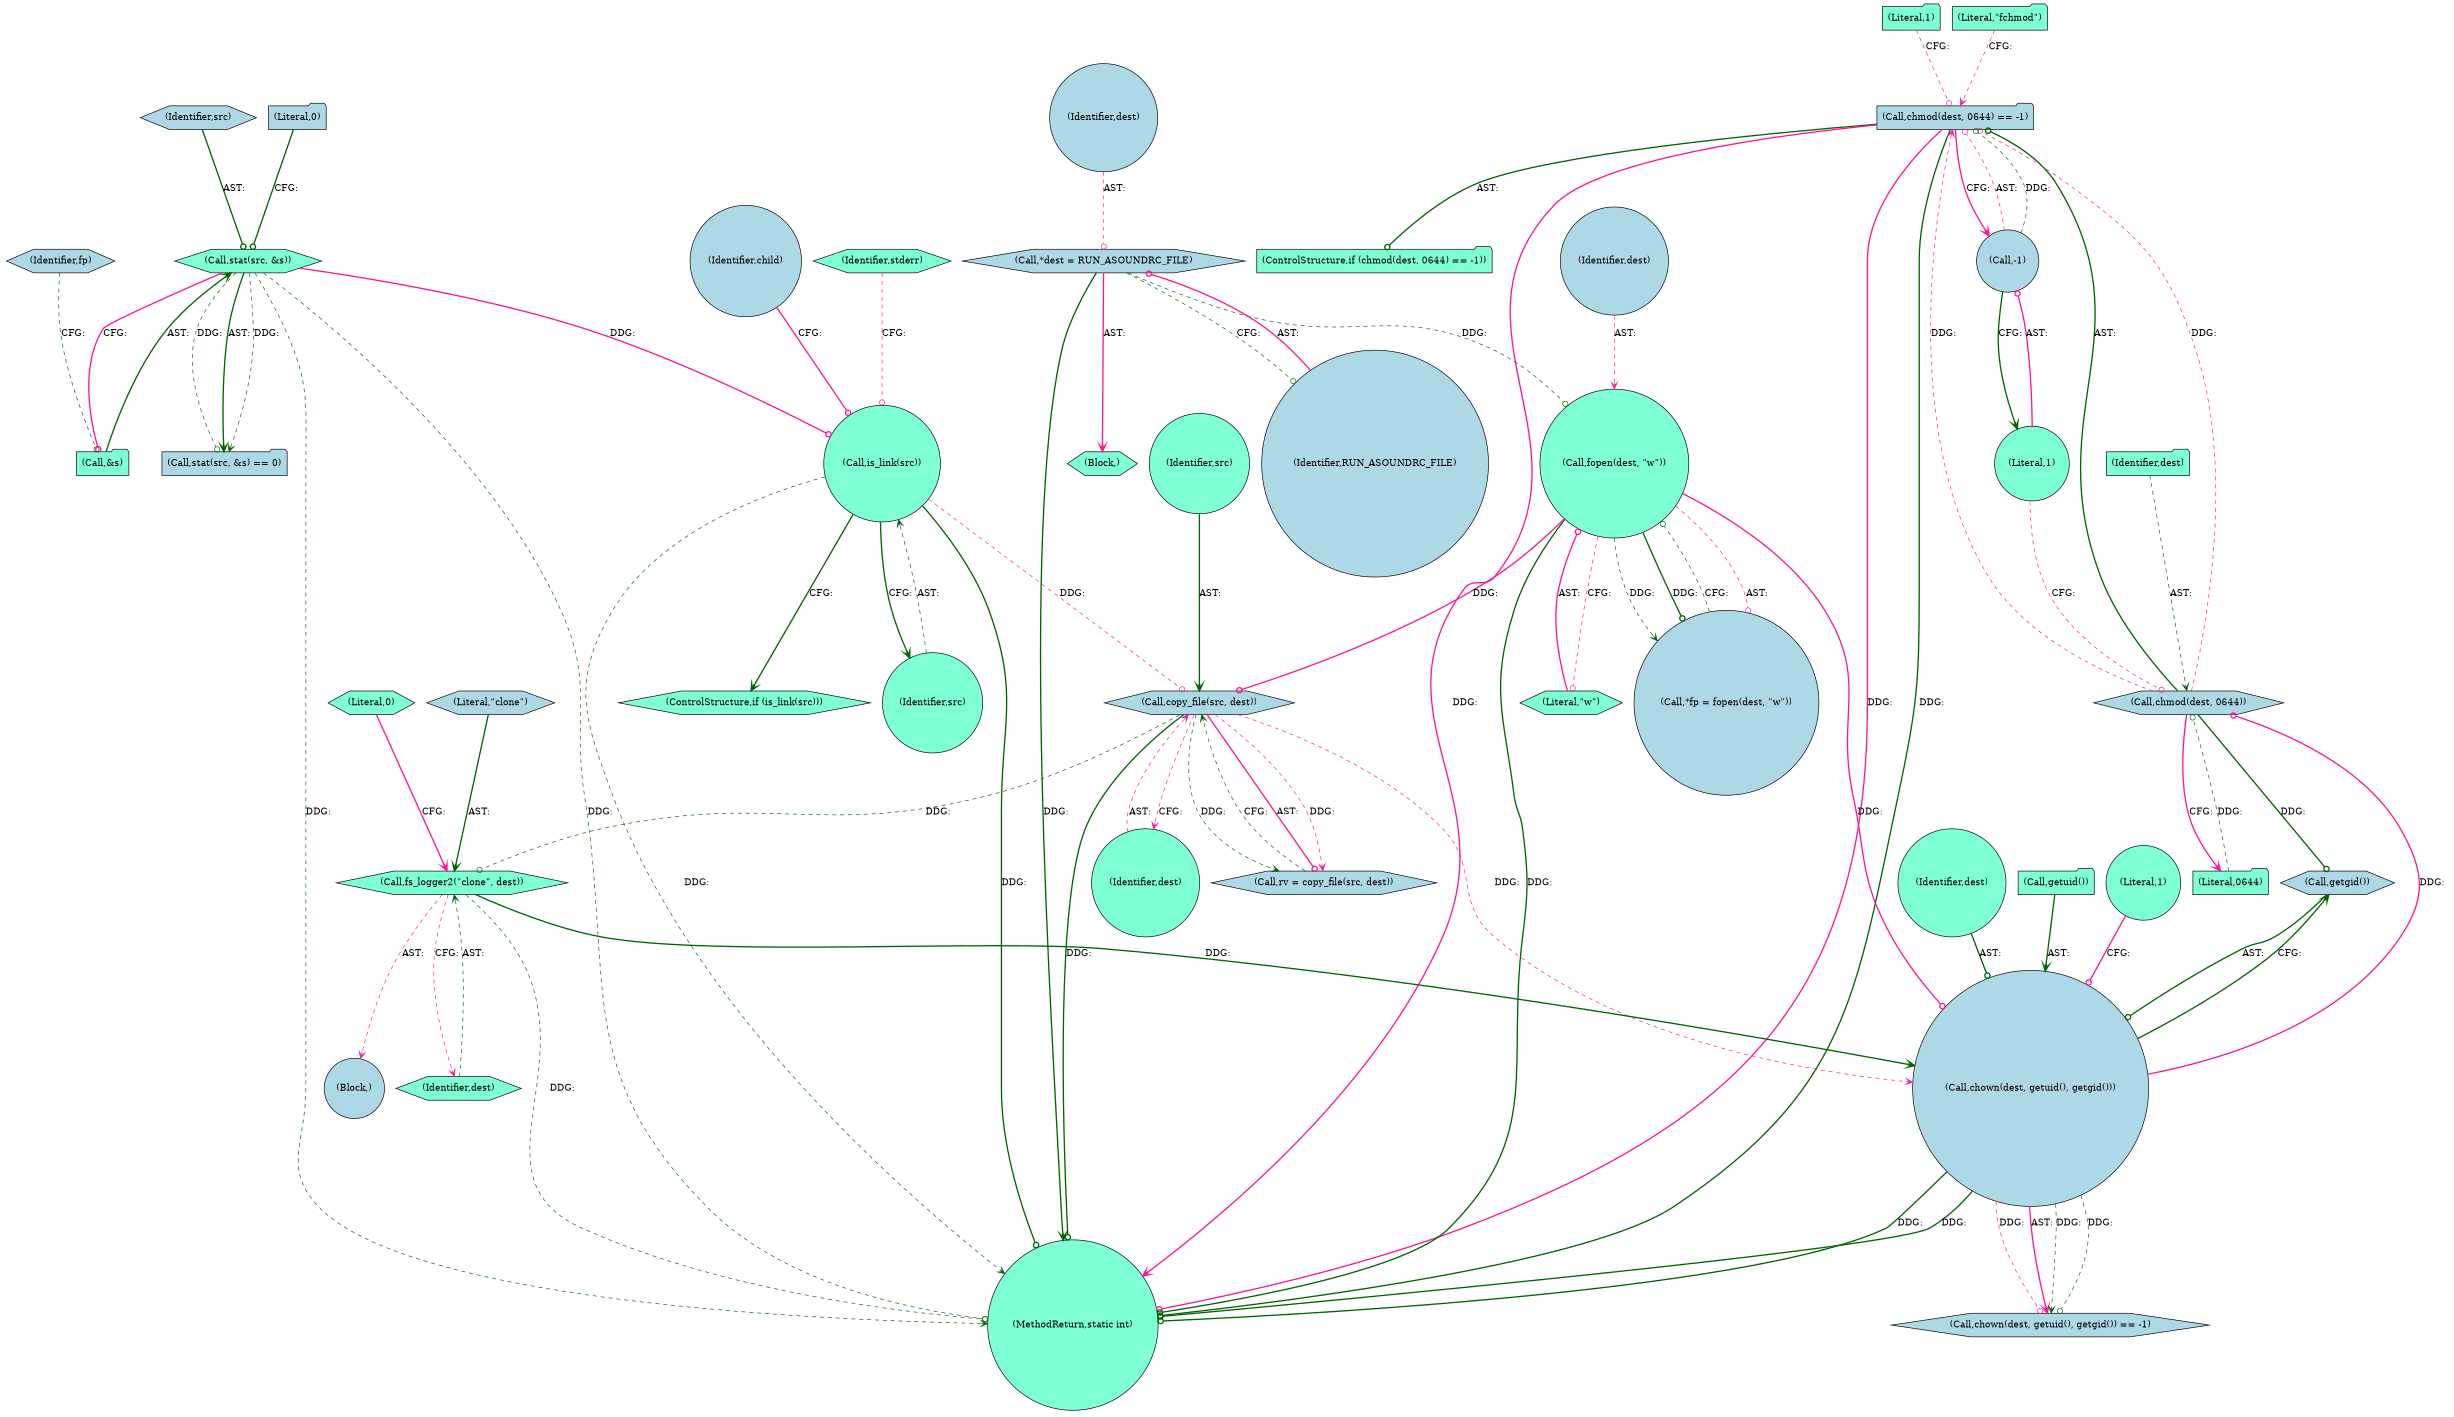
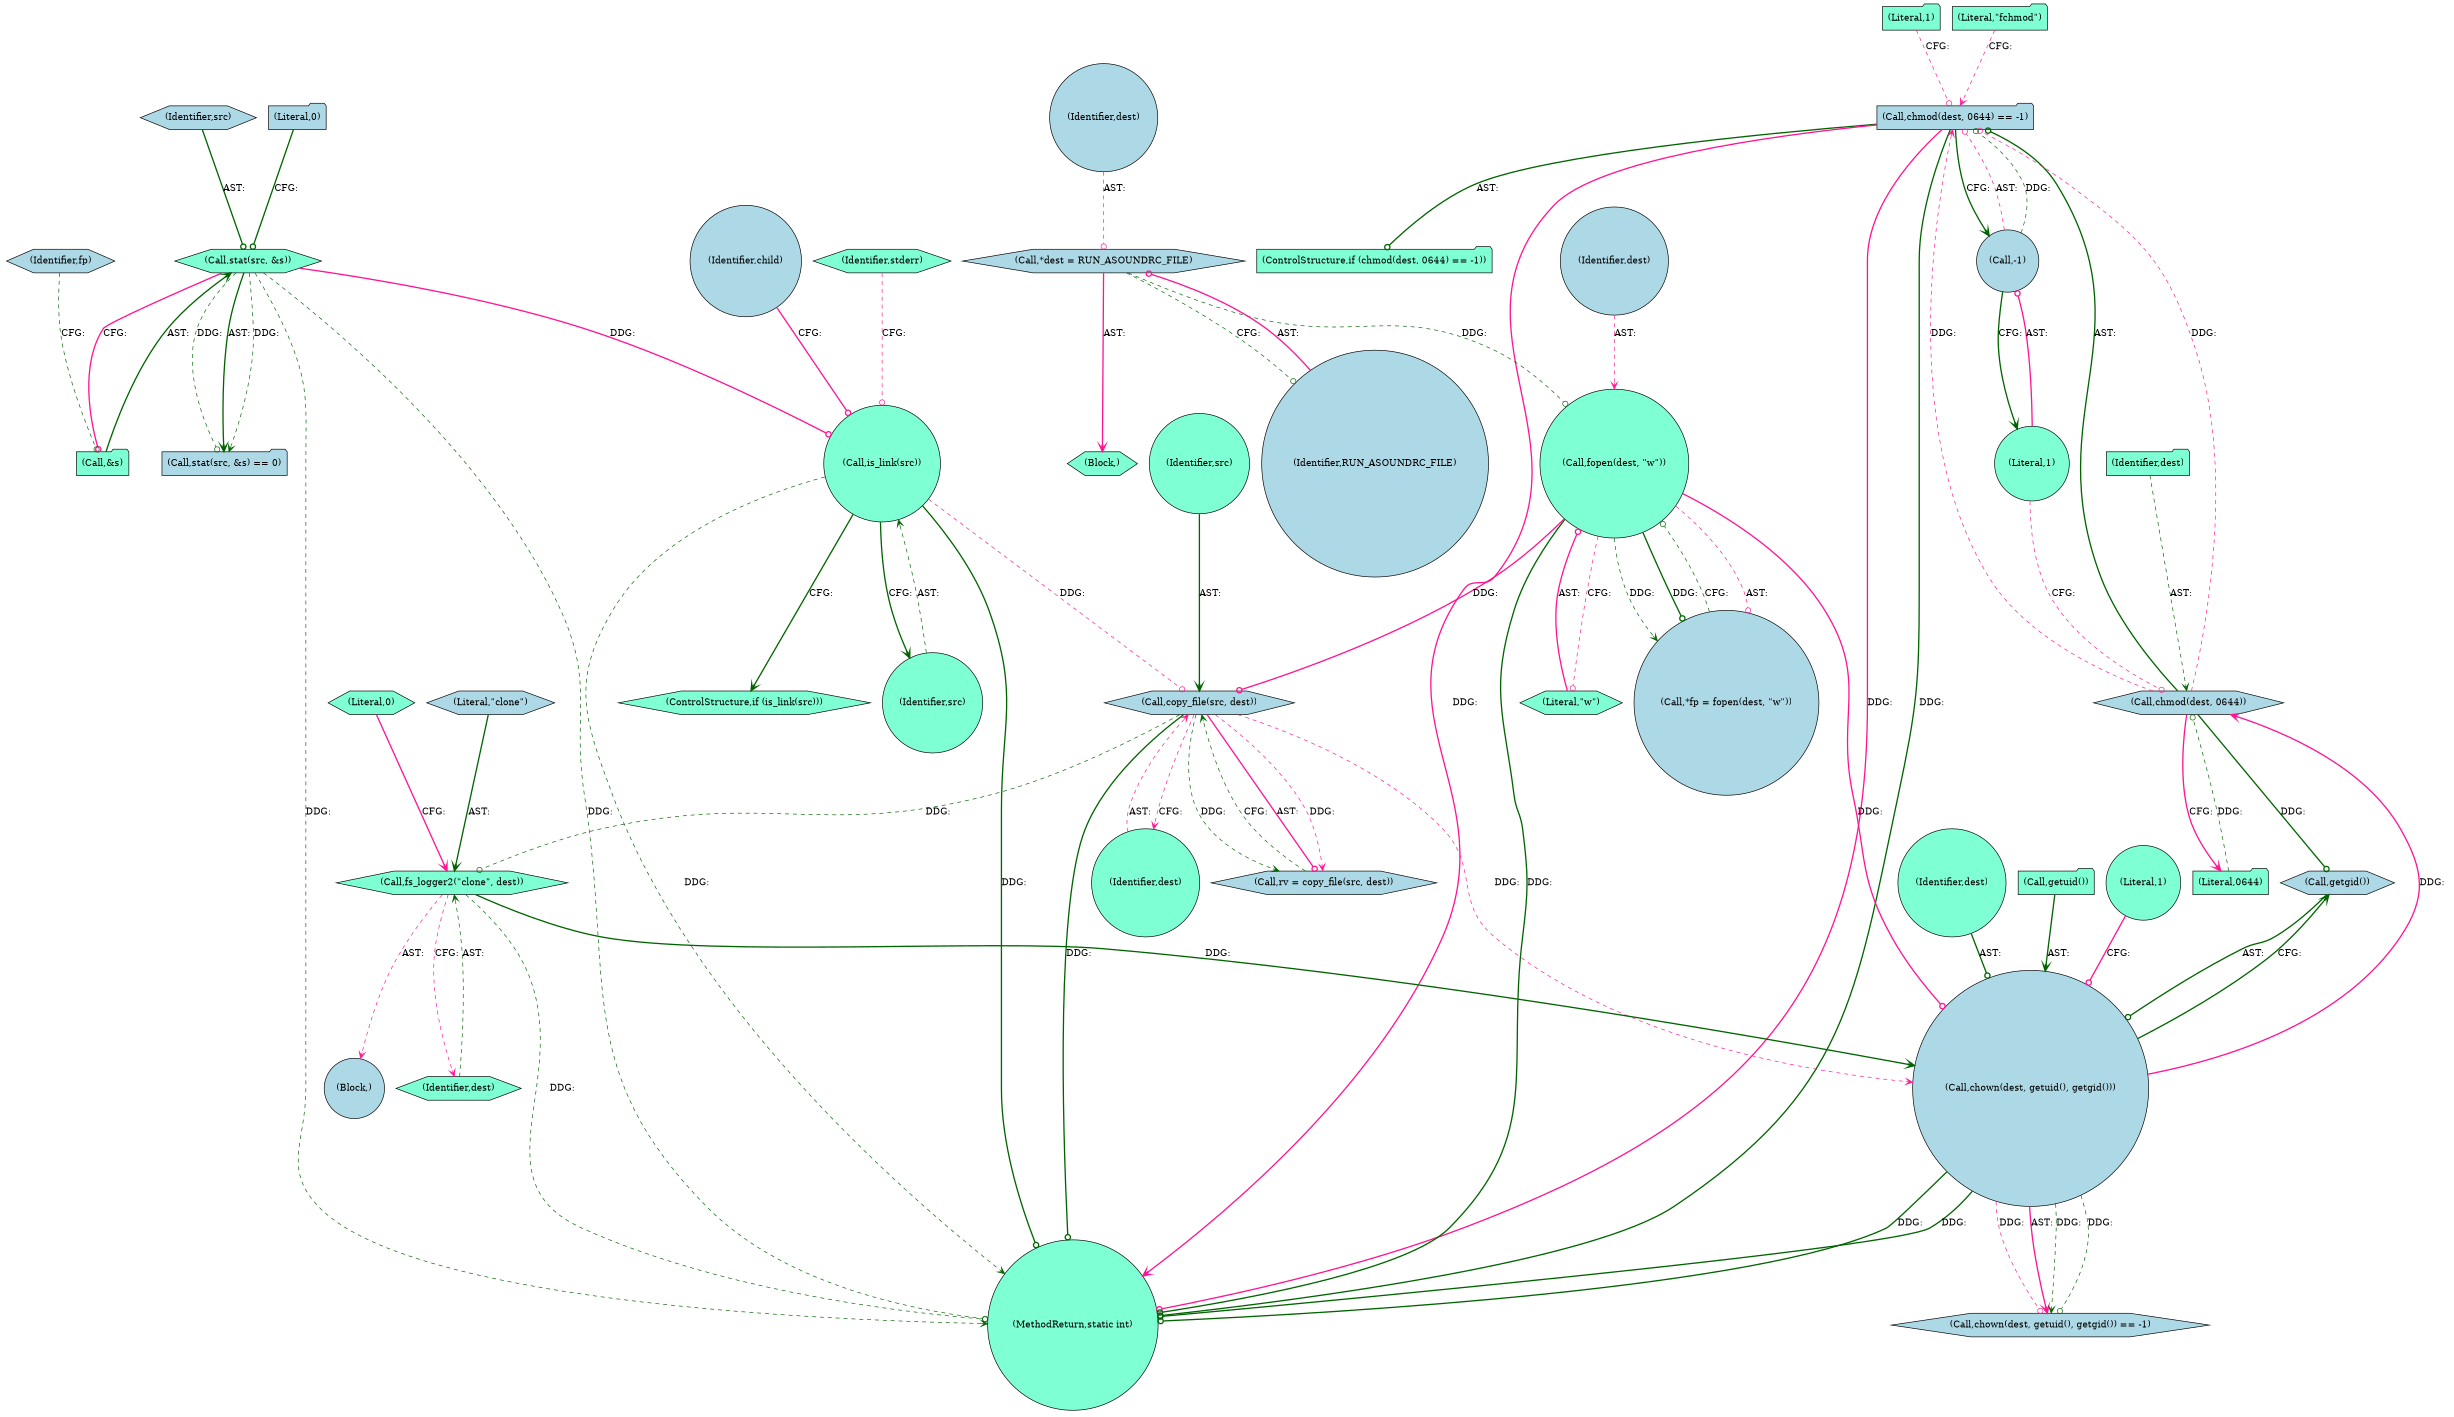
(1963, 182) -> (1963, 182)
(1042, 749) -> none
(2407, 926) -> (2407, 926)
